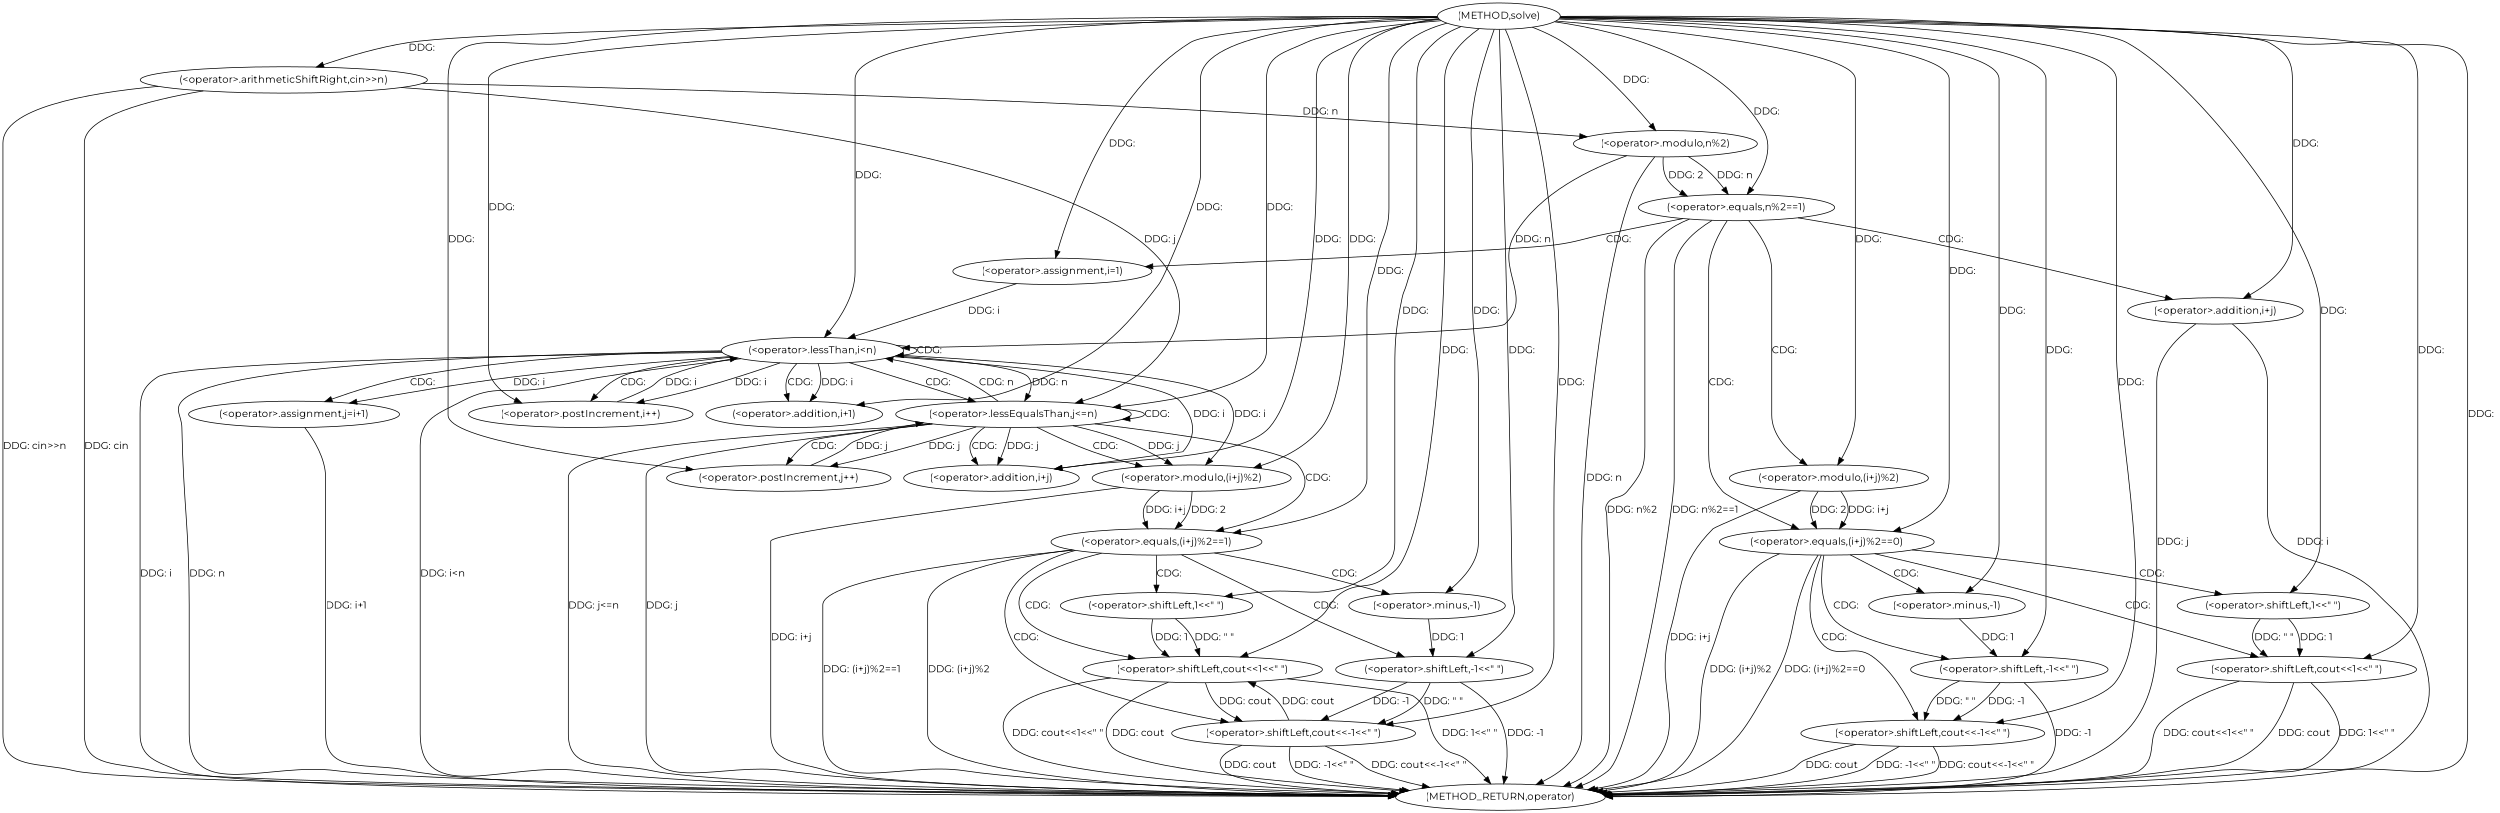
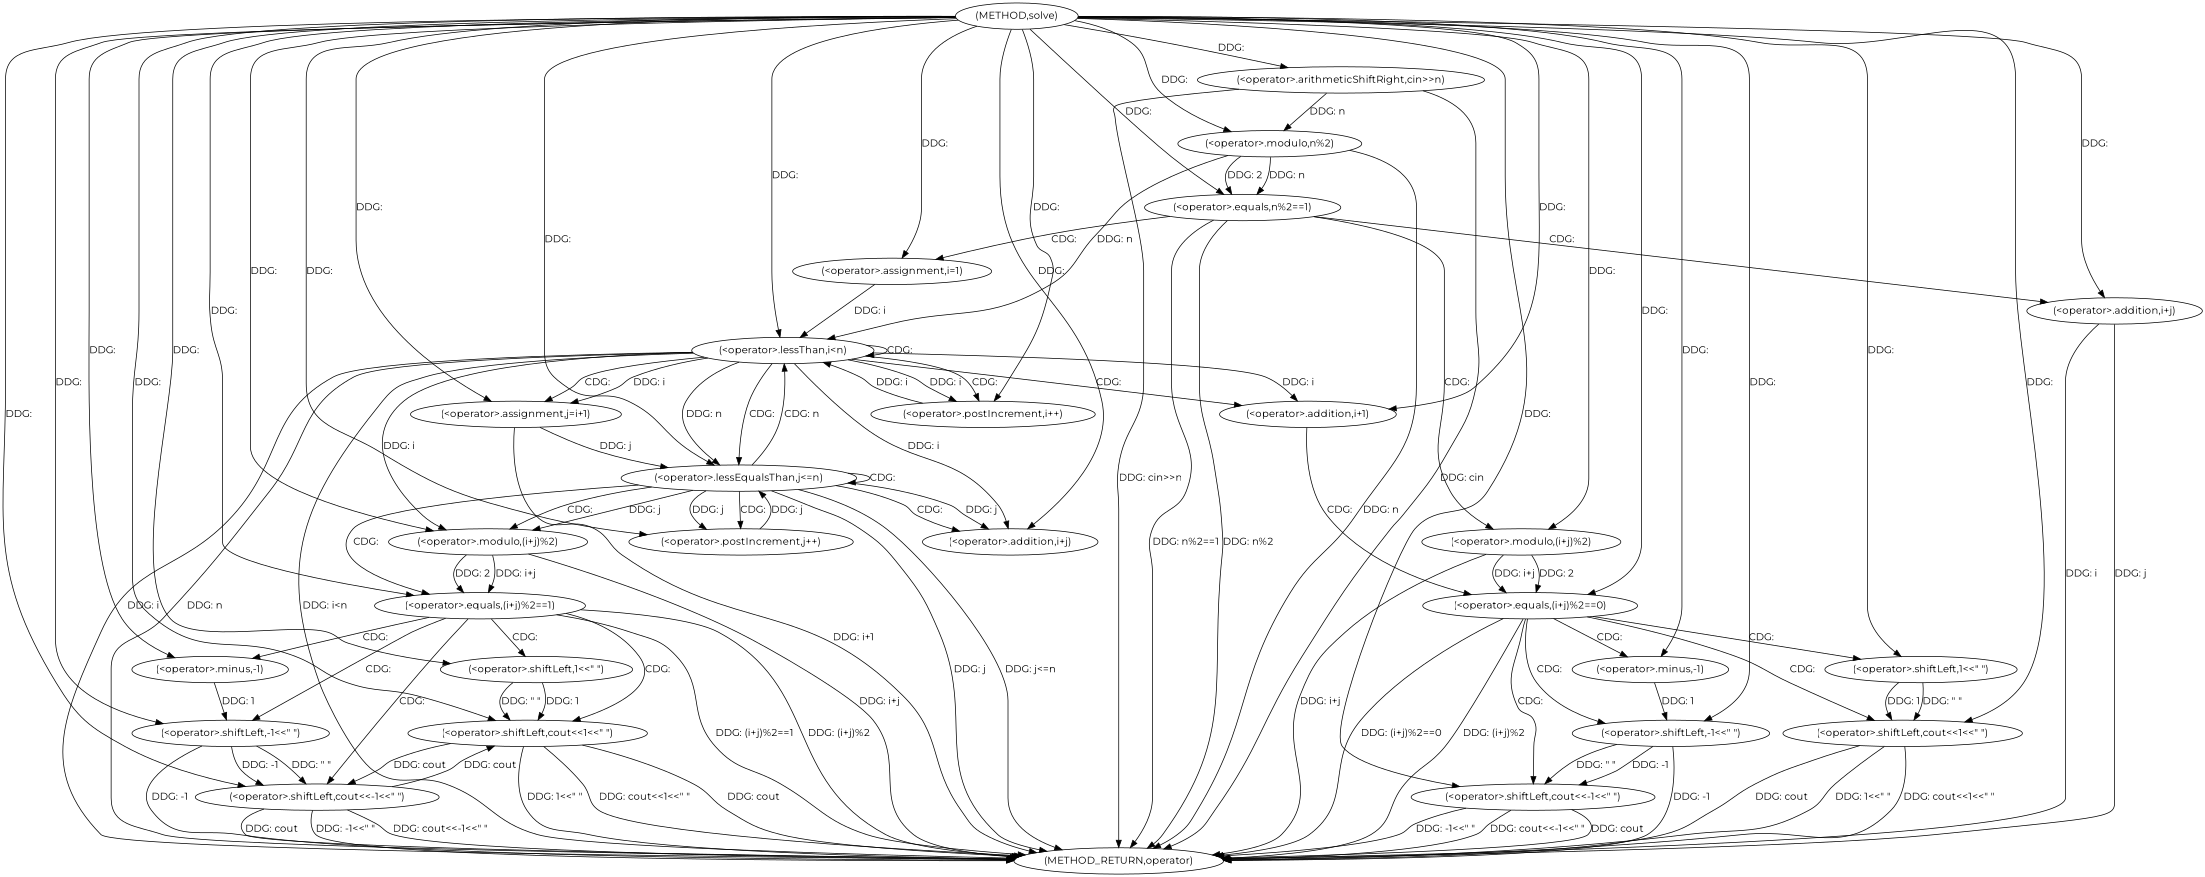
(889, 150) -> (599, 451)
(2468, 382) -> (464, 39)
(1709, 395) -> (1351, 540)
